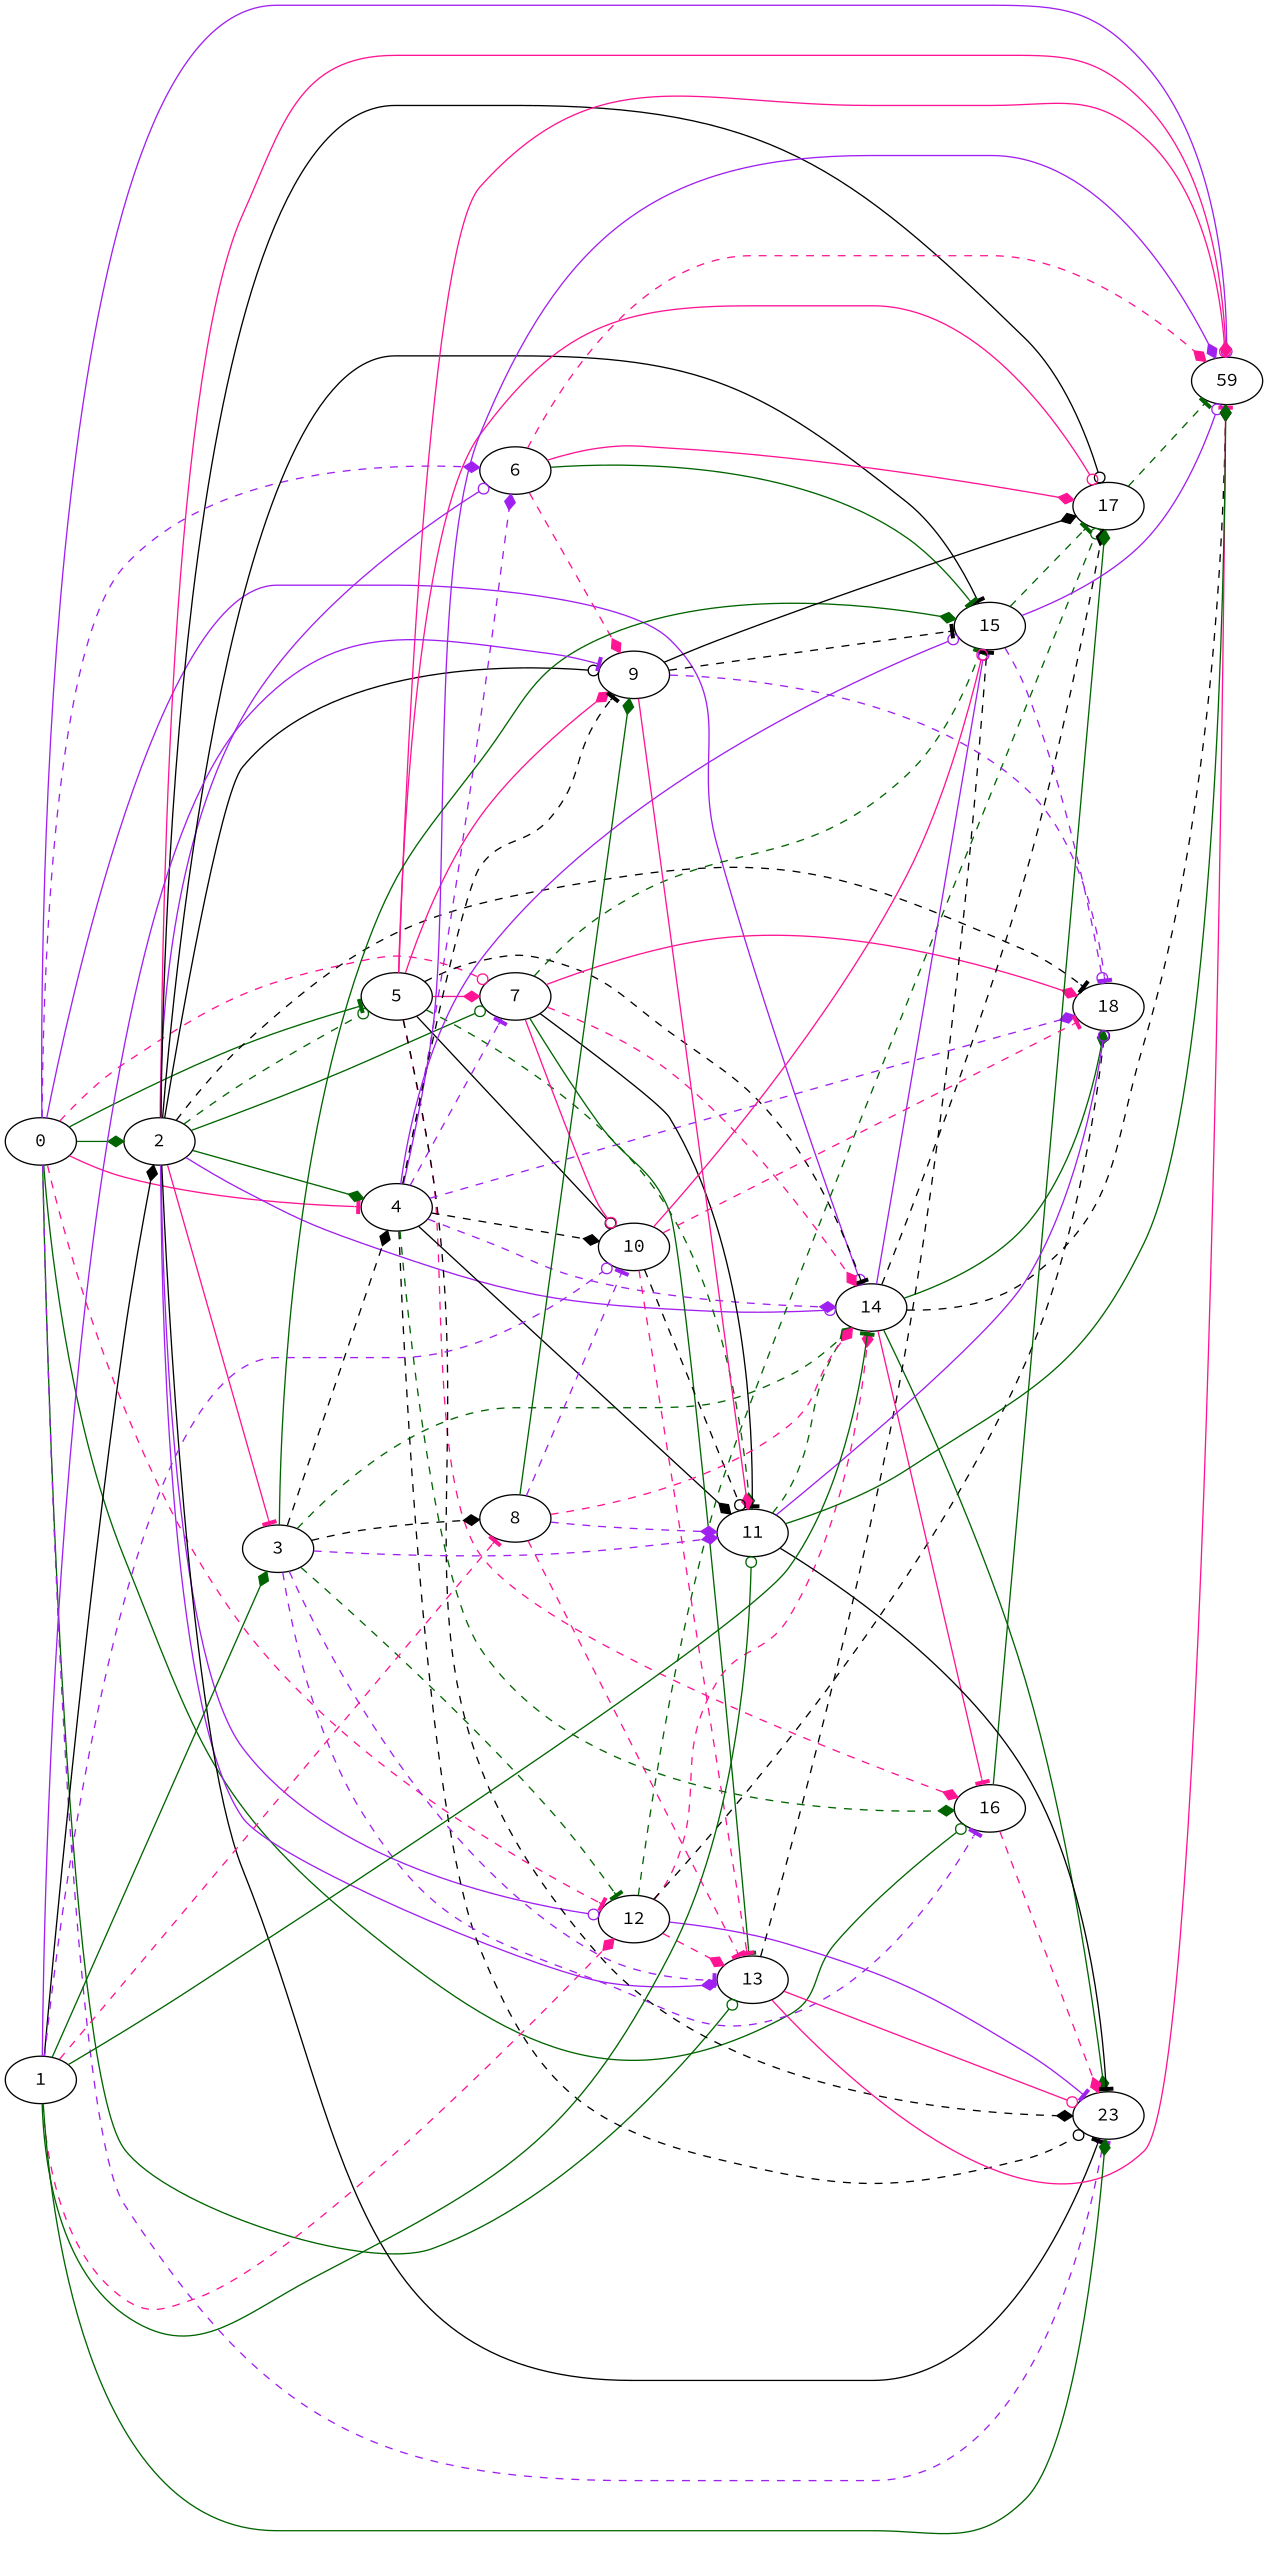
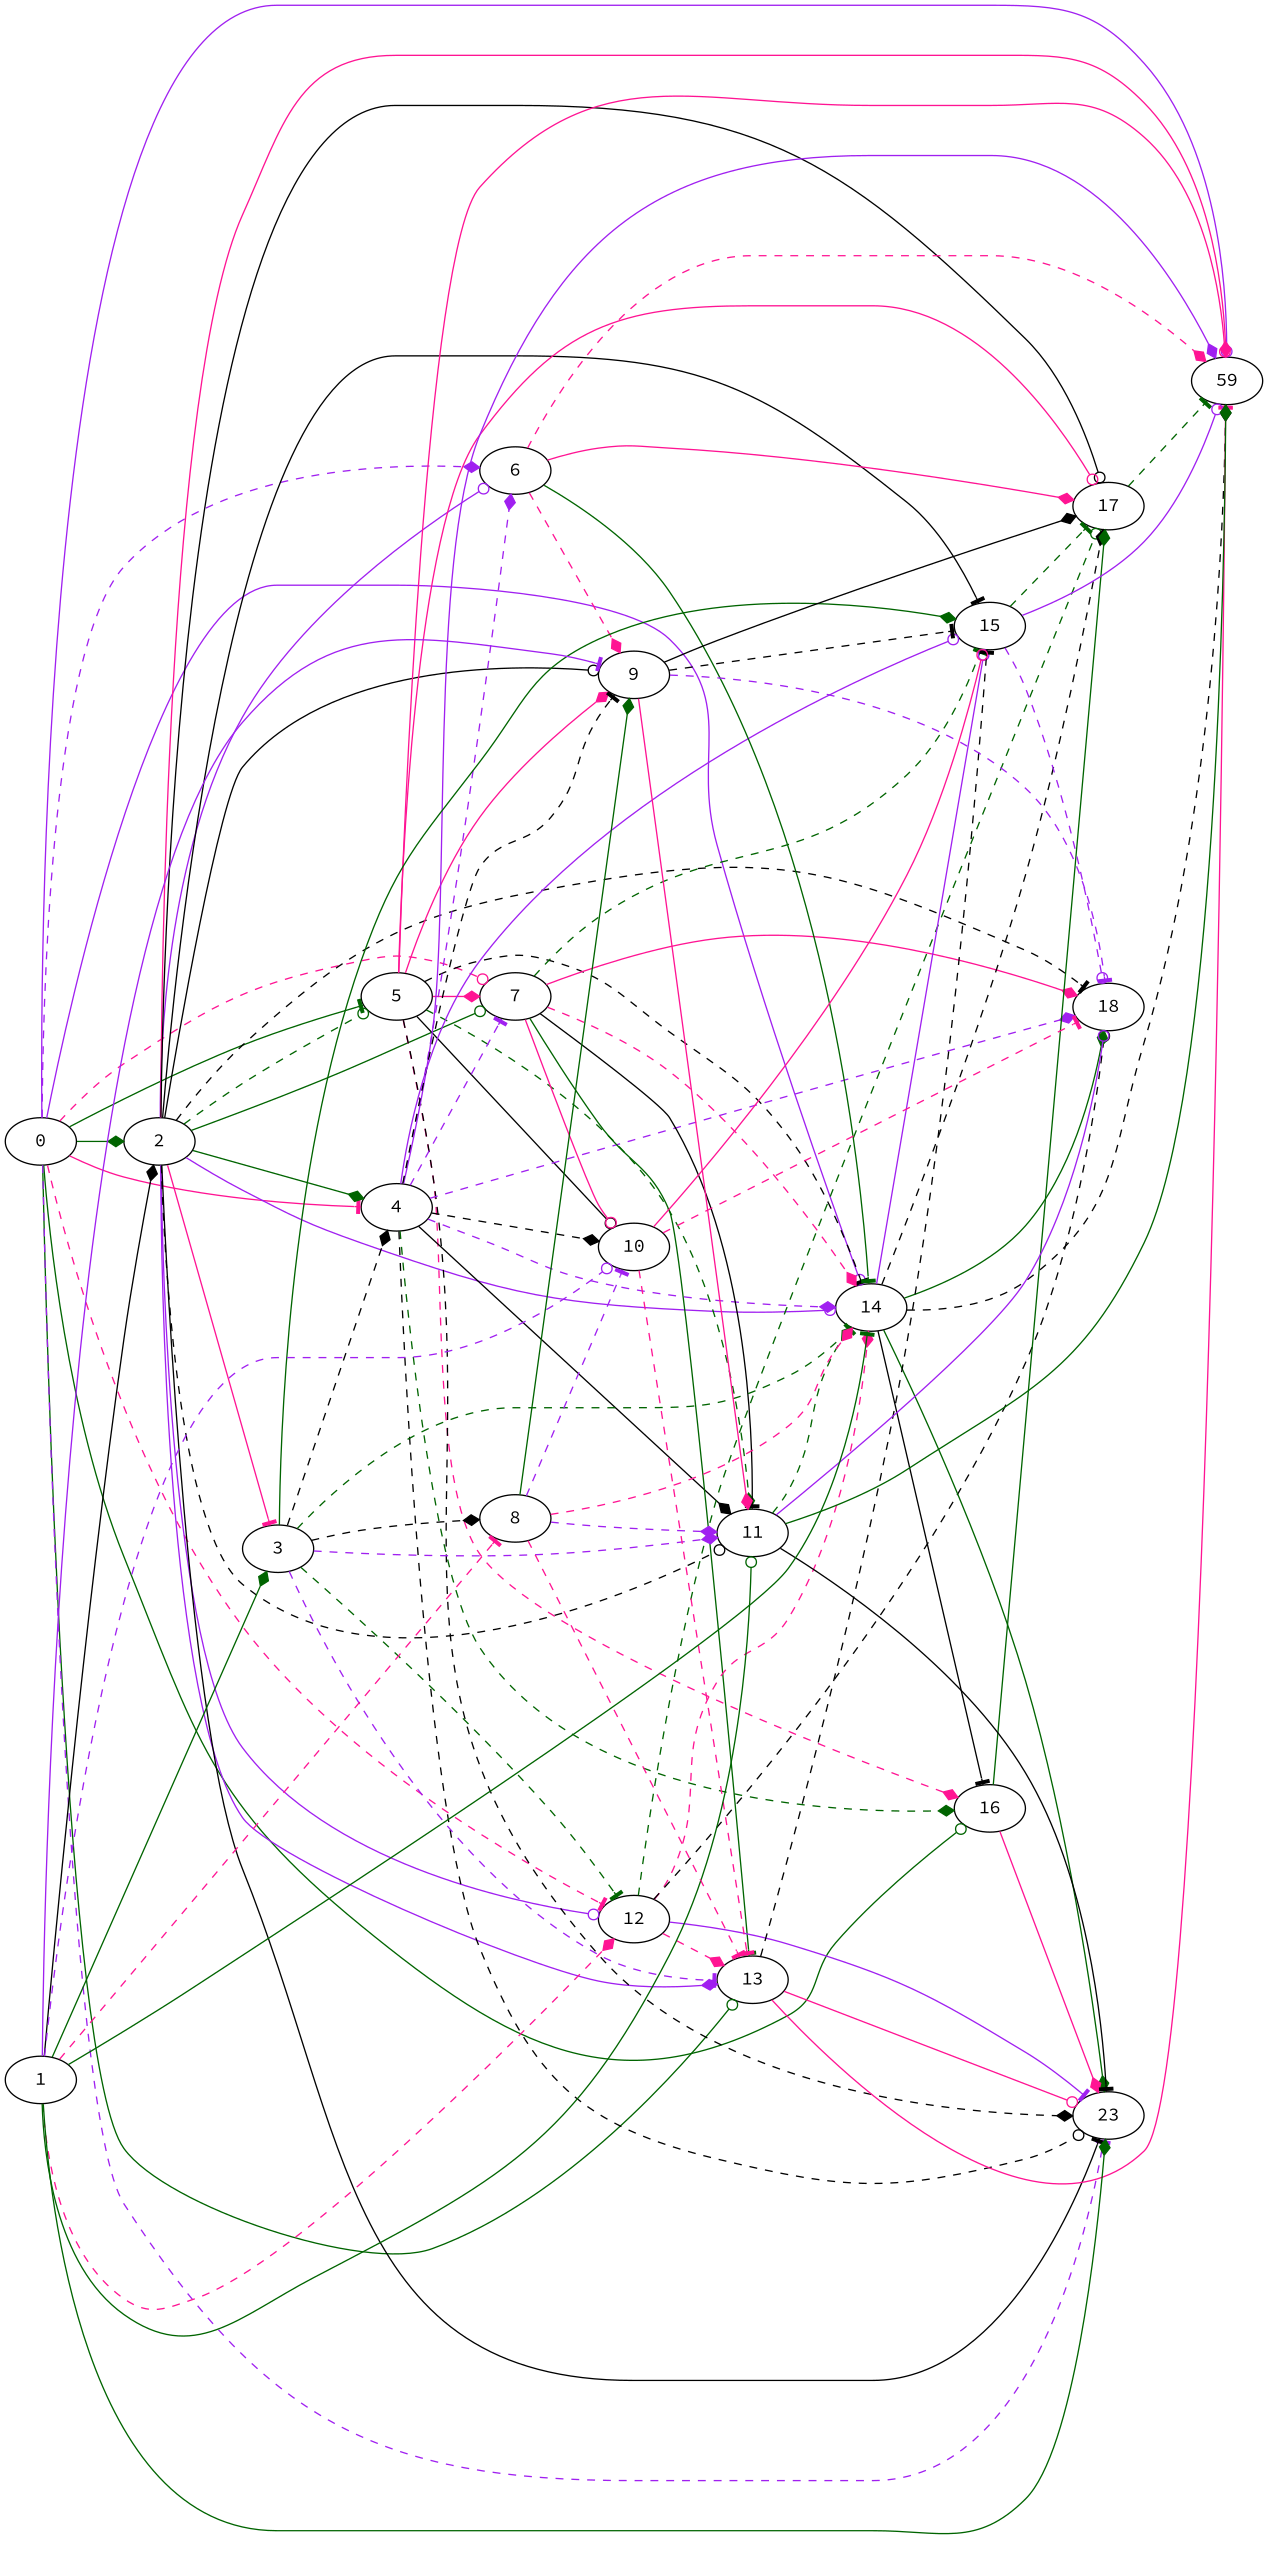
(778, 483) -> (779, 821)
(682, 1362) -> (270, 1601)
(544, 1408) -> (544, 1408)
(930, 1555) -> (930, 1555)
(486, 1935) -> none
(1046, 1955) -> (1046, 1955)
